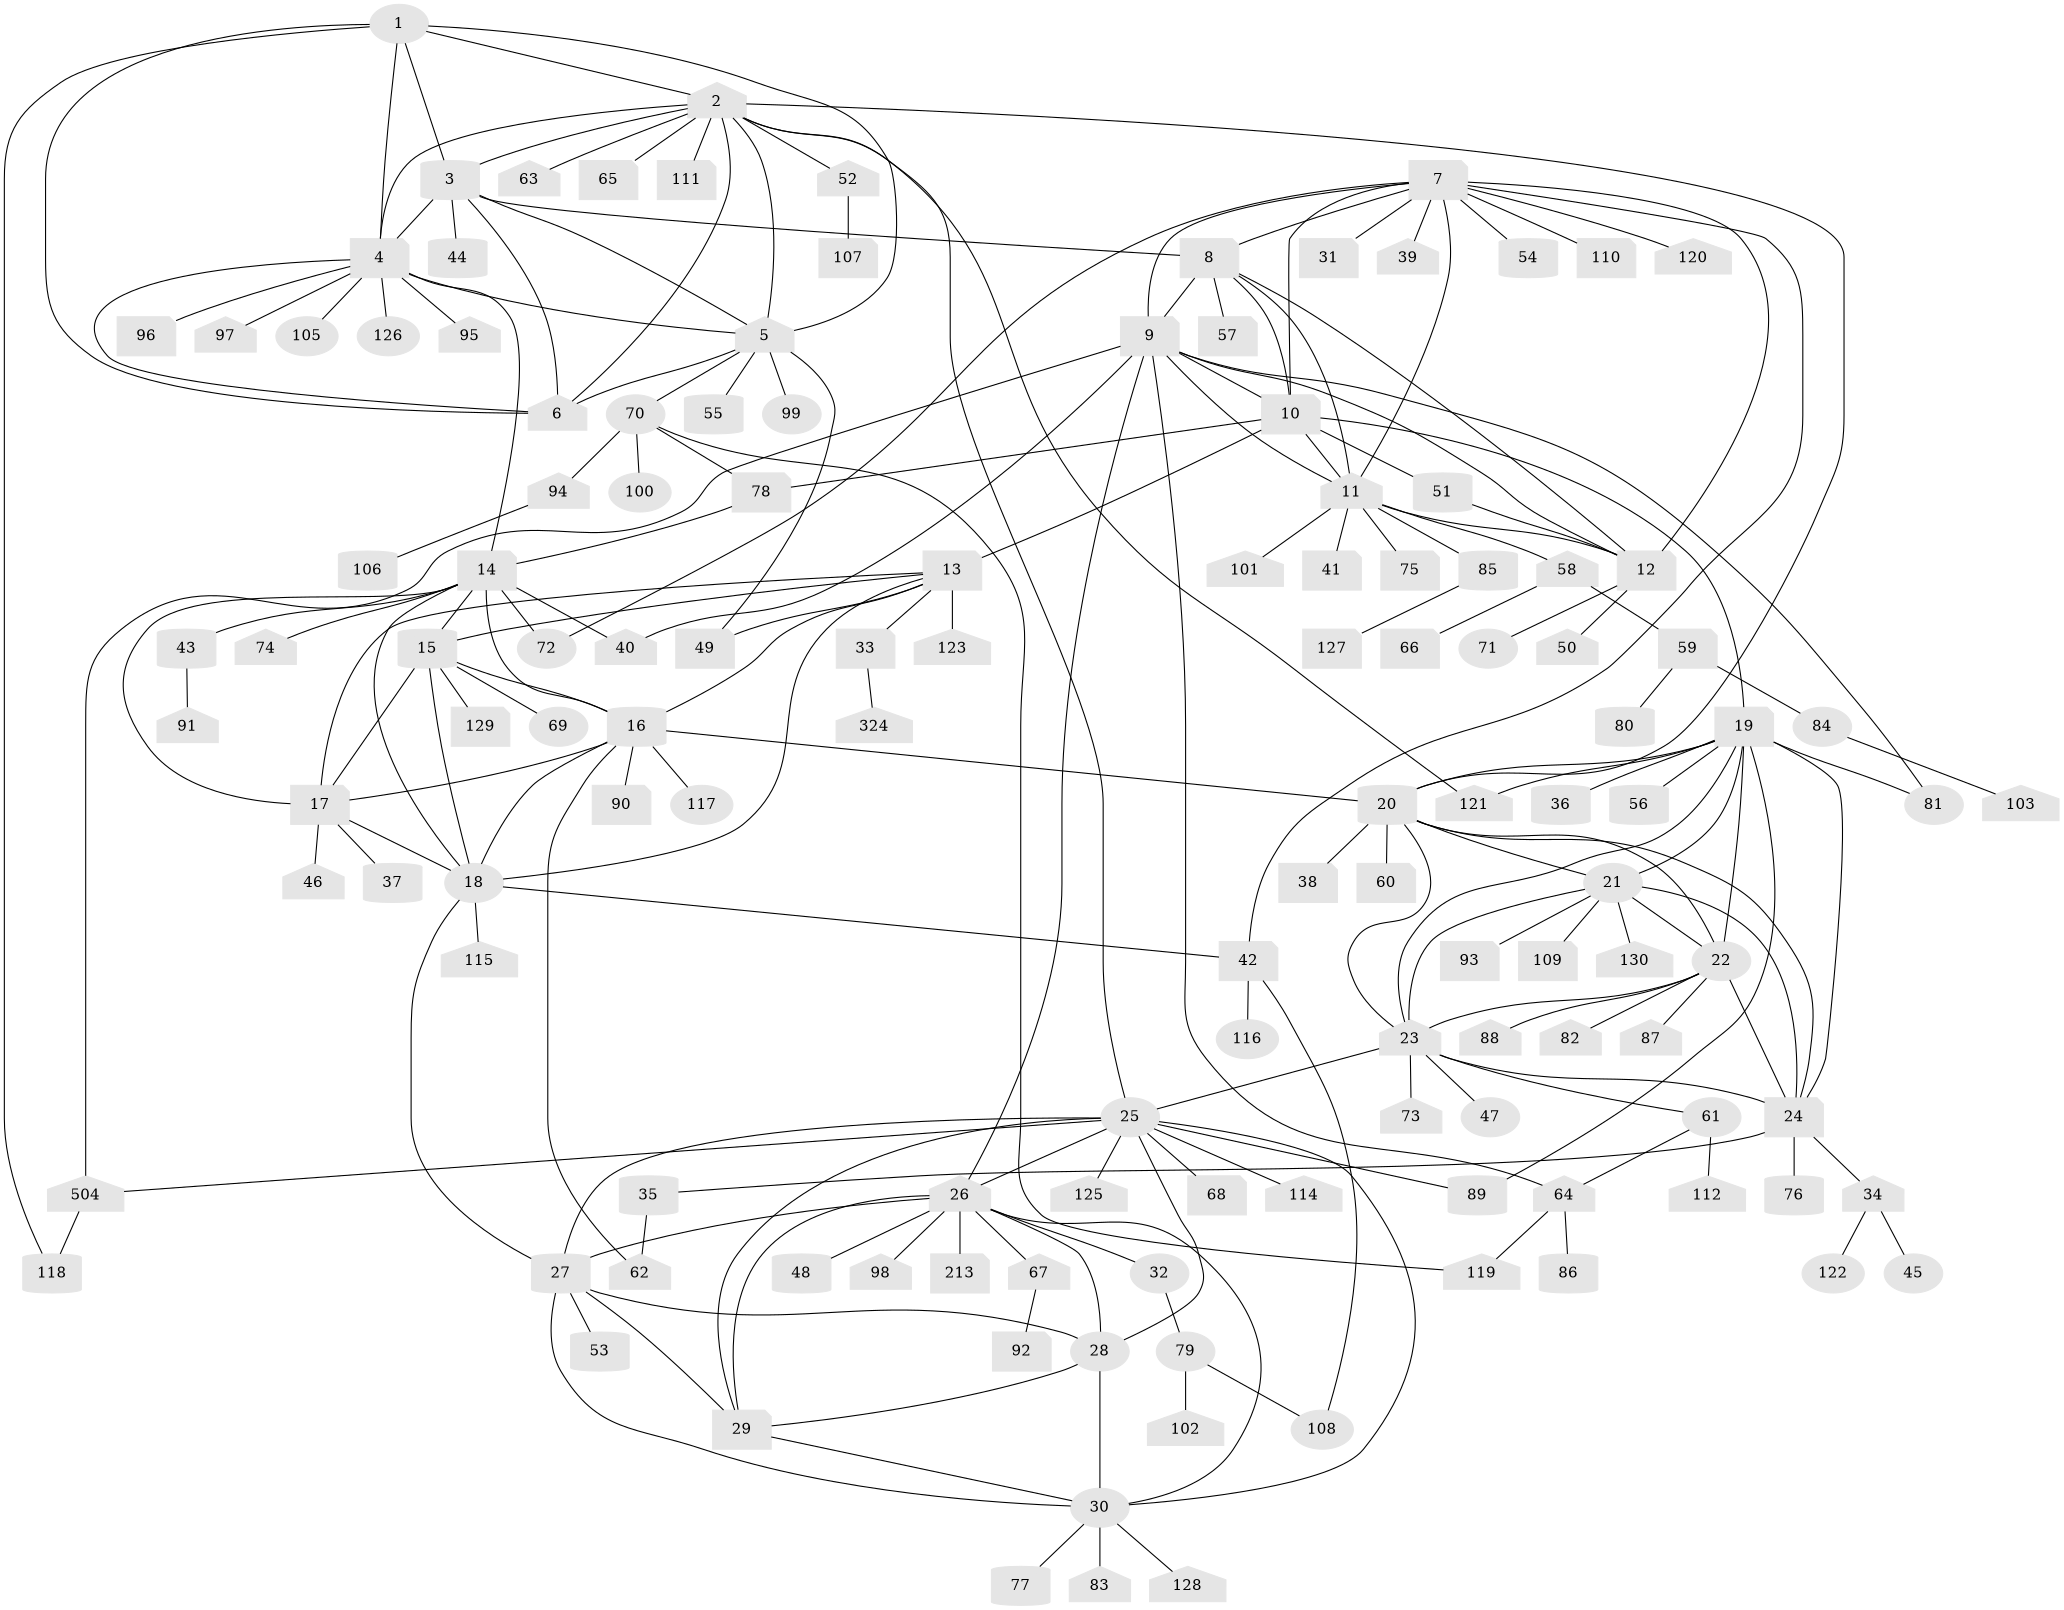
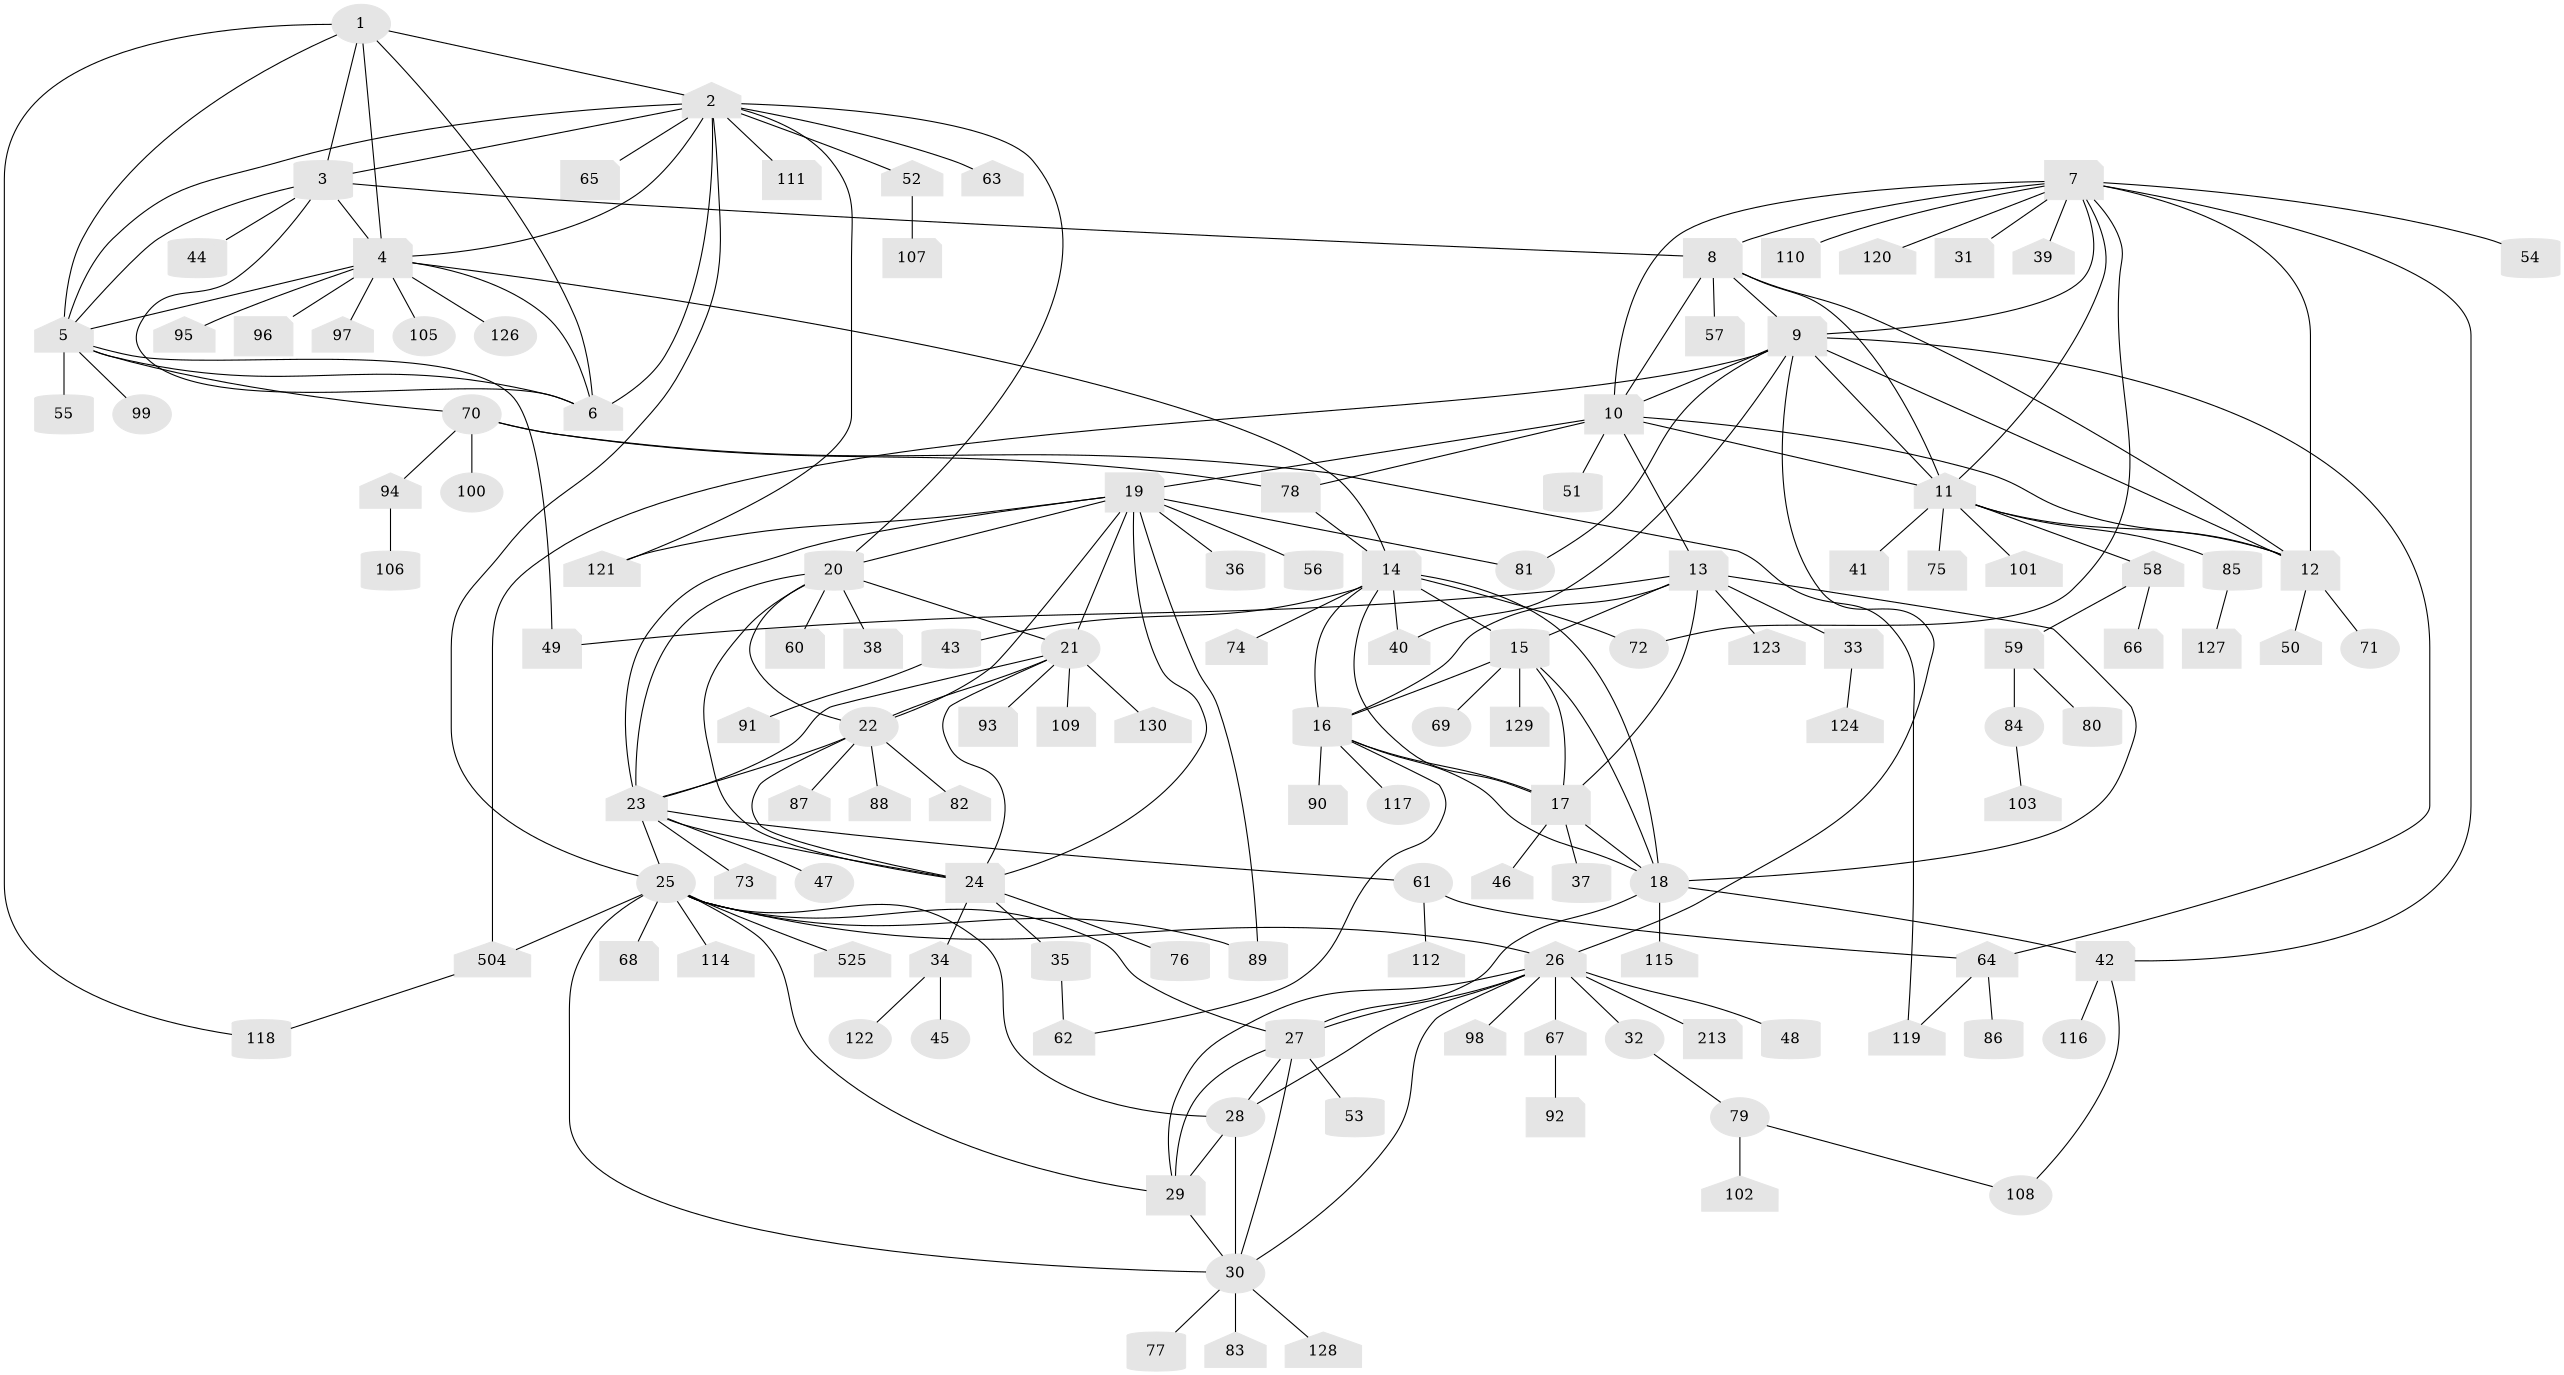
(1541, 528) -> (1951, 464)
(874, 727) -> (1845, 727)
(1012, 766) -> none
(1089, 1195) -> (853, 961)
